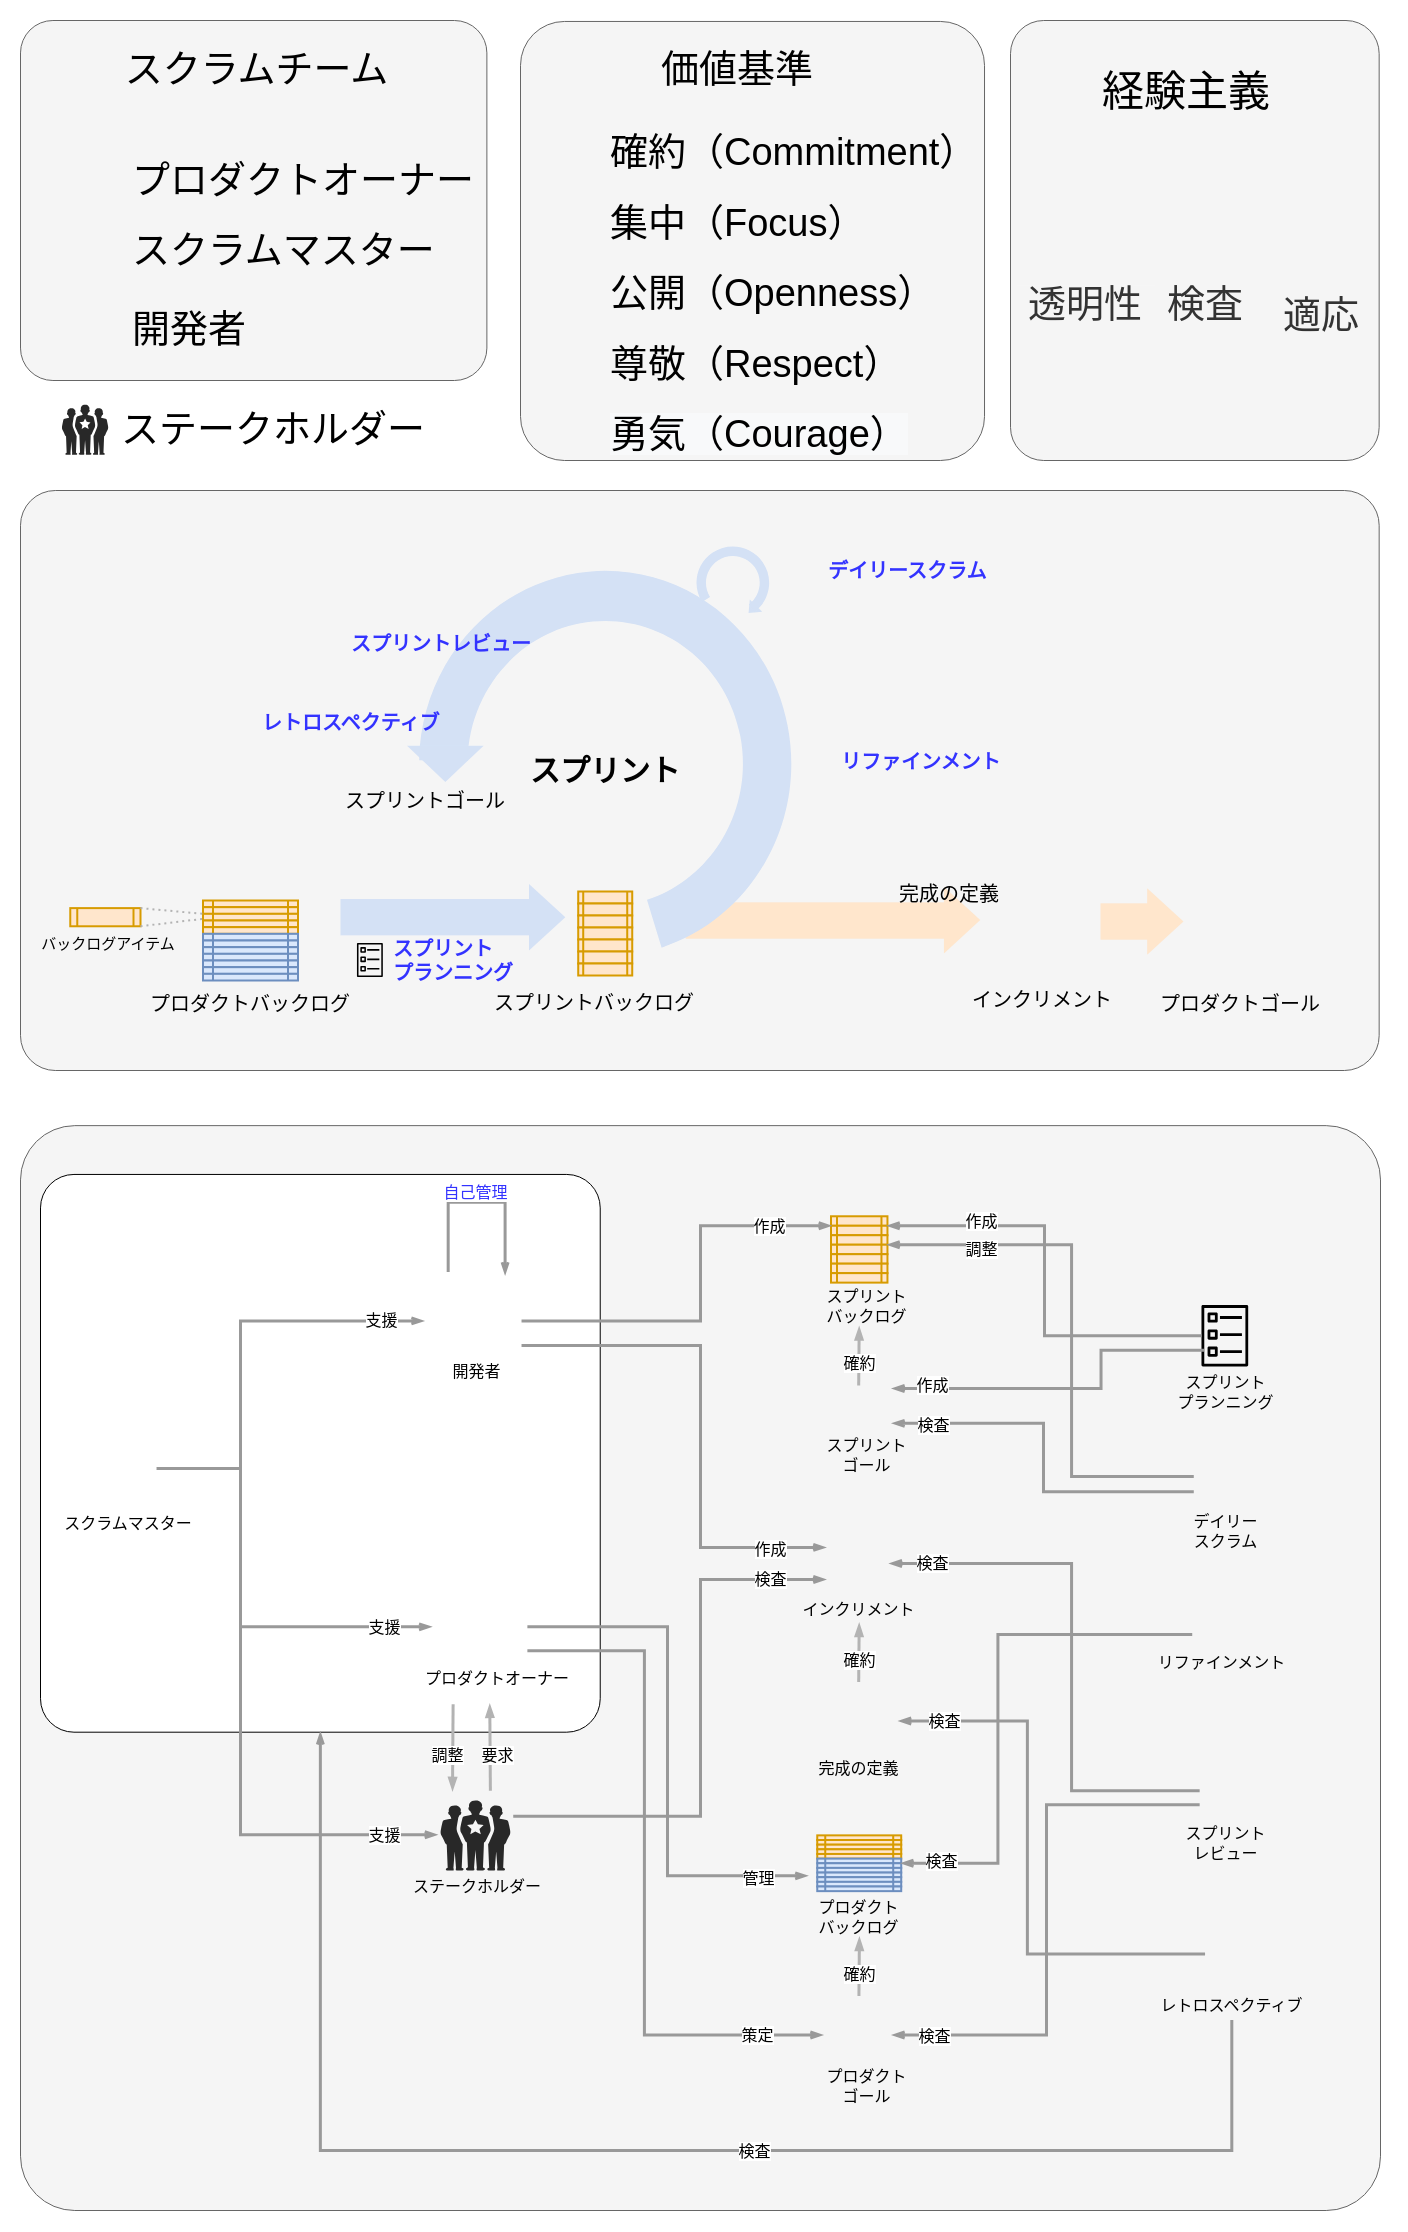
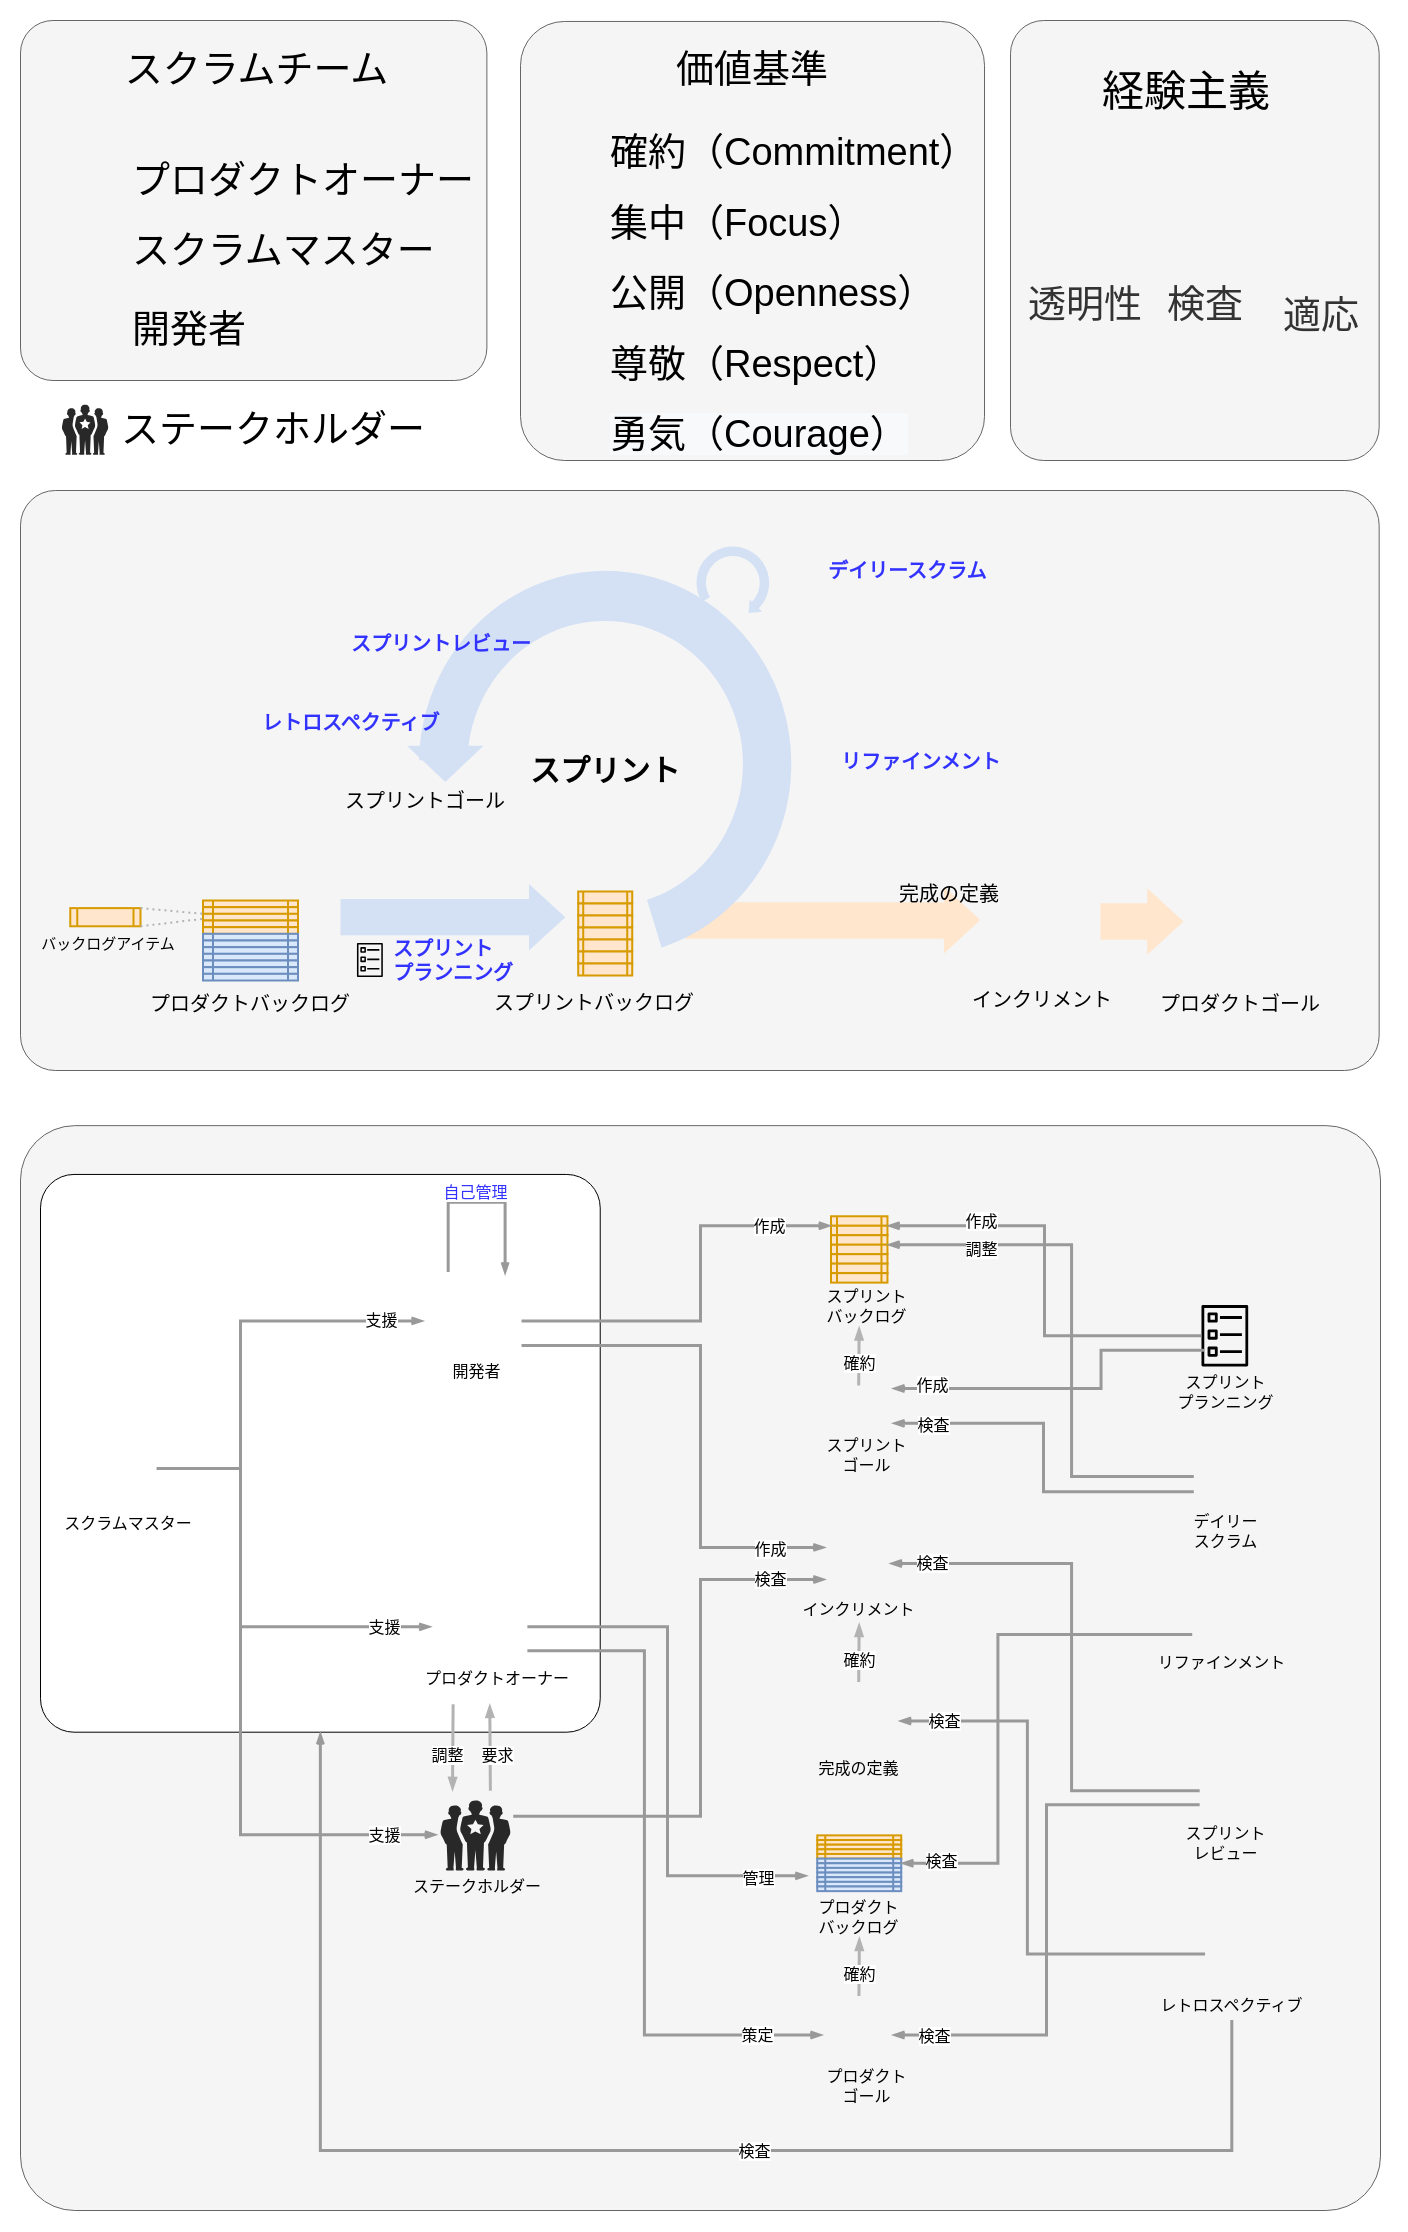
(738, 73) -> (753, 73)
